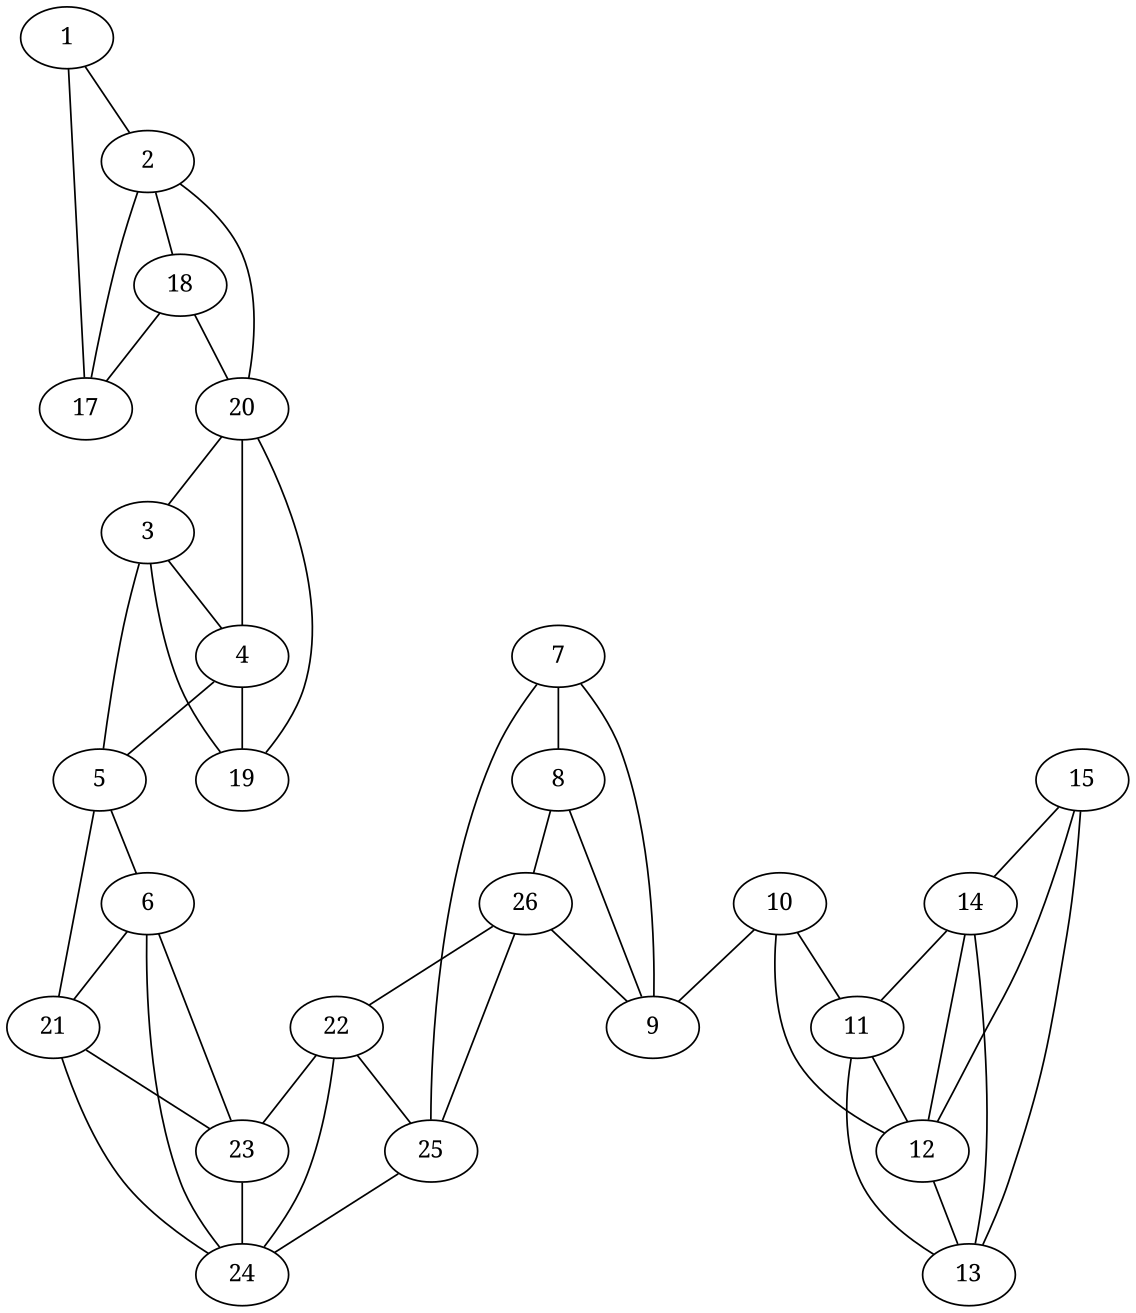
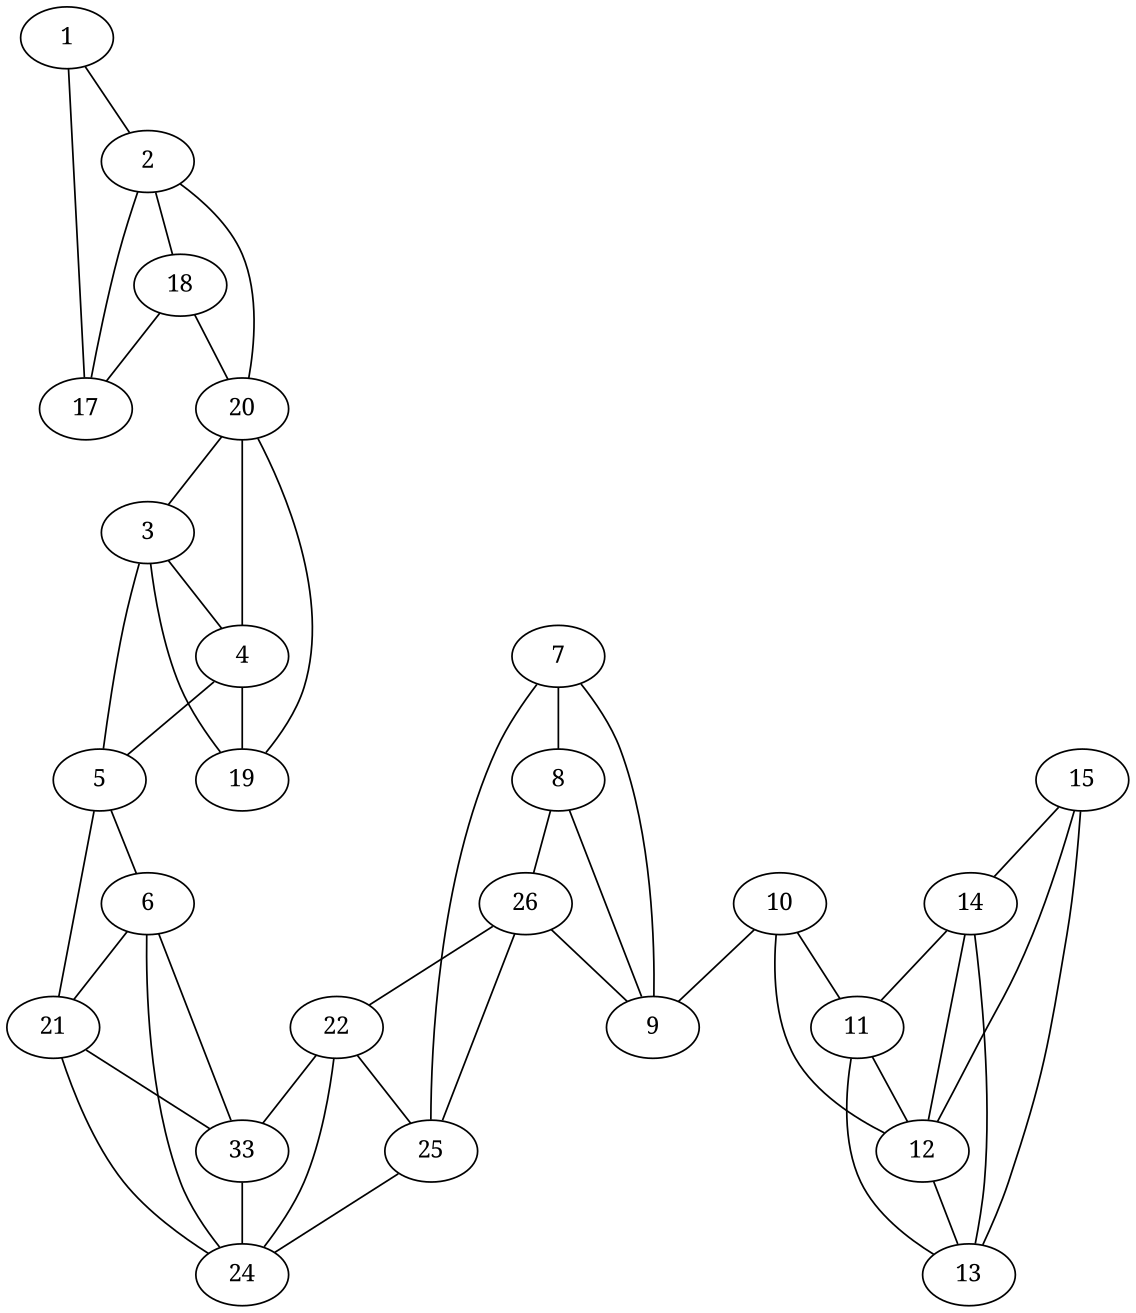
(242, 1151) -> (242, 1151)
